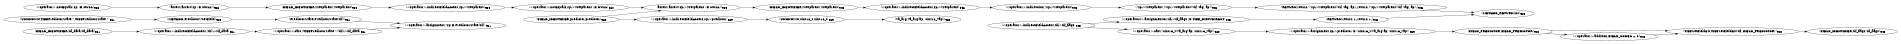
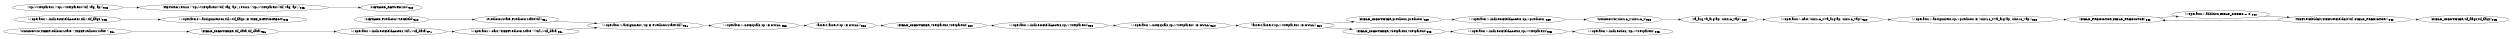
(1104, 8) -> none
(630, 14) -> (1339, 23)
(143, 20) -> (159, 32)
(1352, 20) -> none
none -> (706, 26)
(1106, 28) -> (1760, 20)
(1608, 30) -> (2222, 21)
(232, 31) -> (429, 31)
